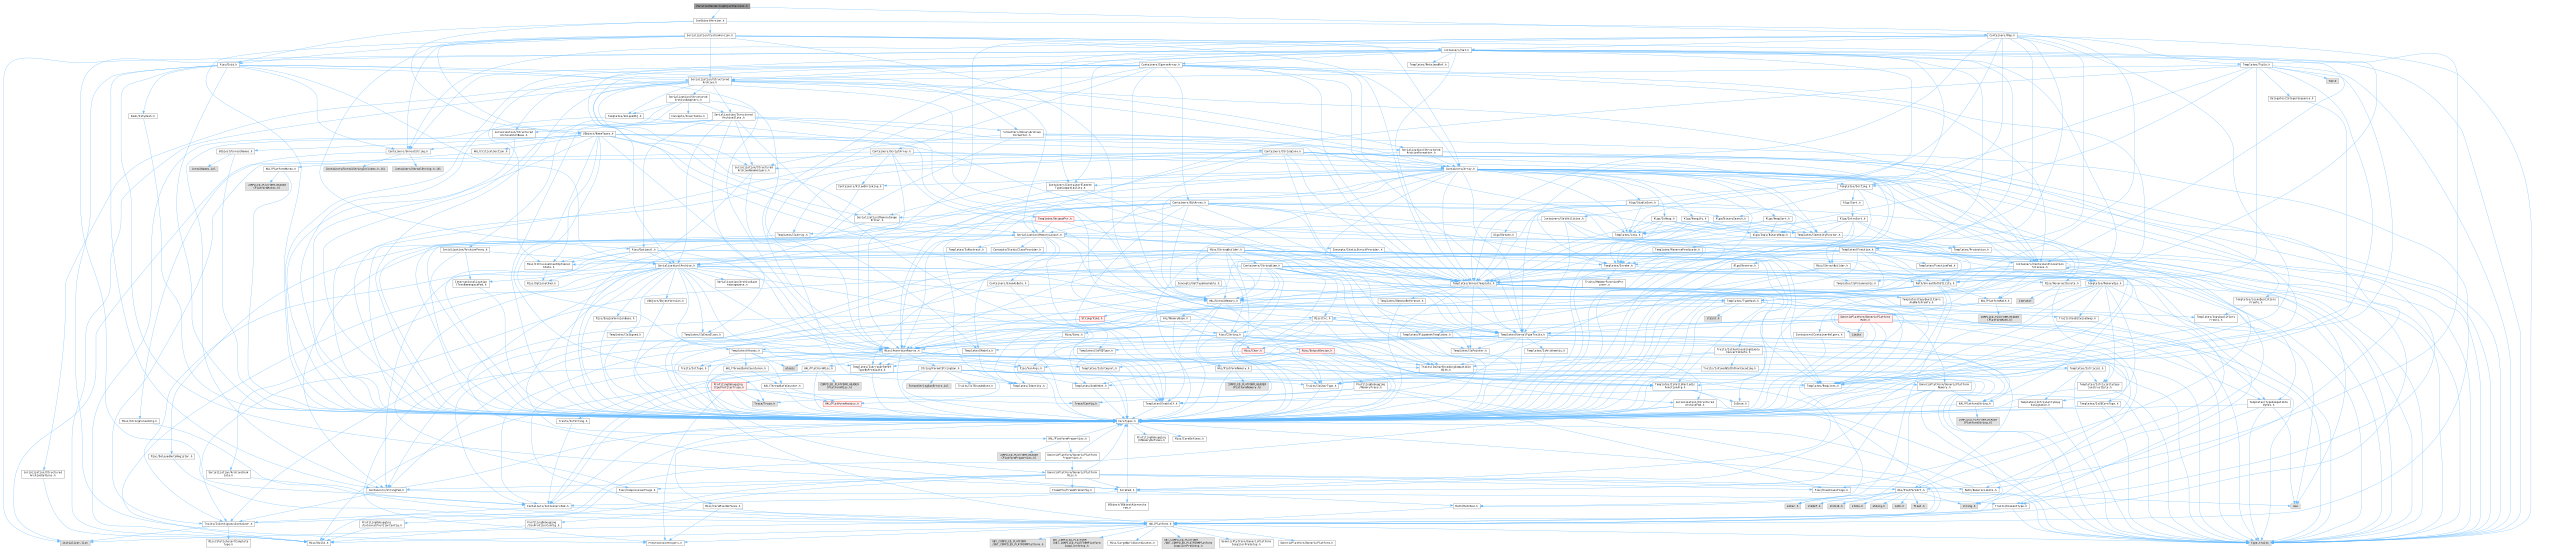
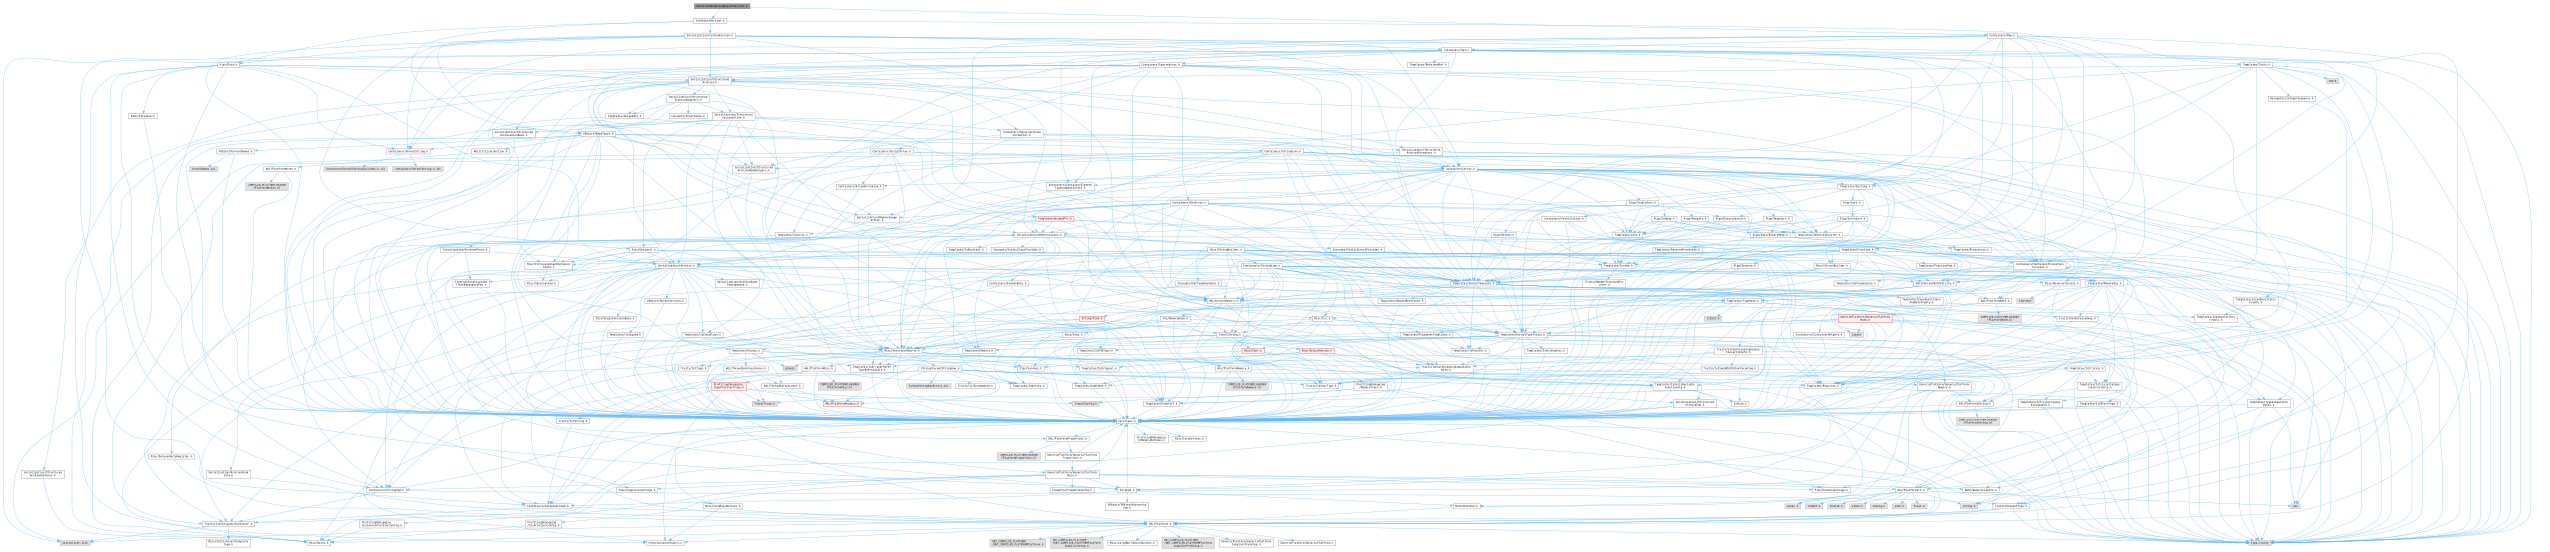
(1653, 247) -> none
none -> (921, 363)
(140, 421) -> none
(1097, 431) -> (1097, 430)
